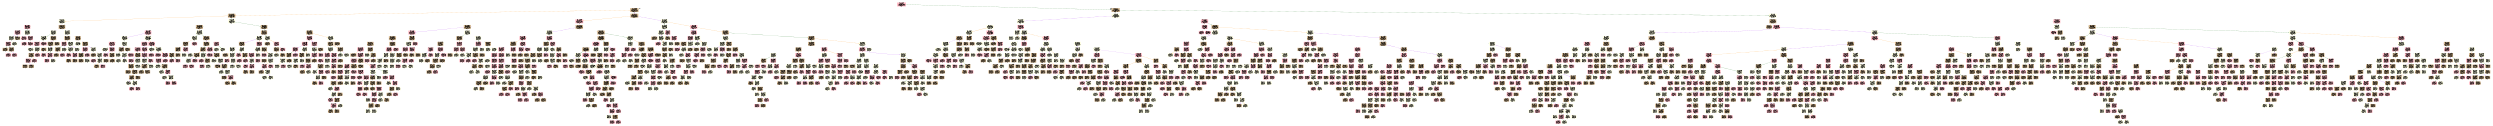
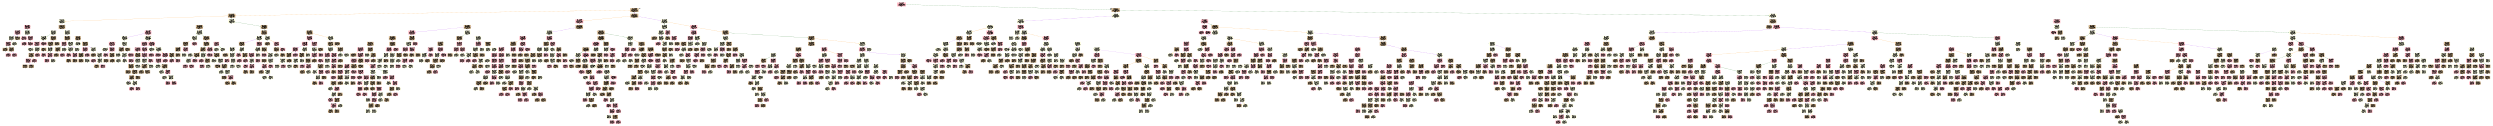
(993, 44) -> (993, 44)
